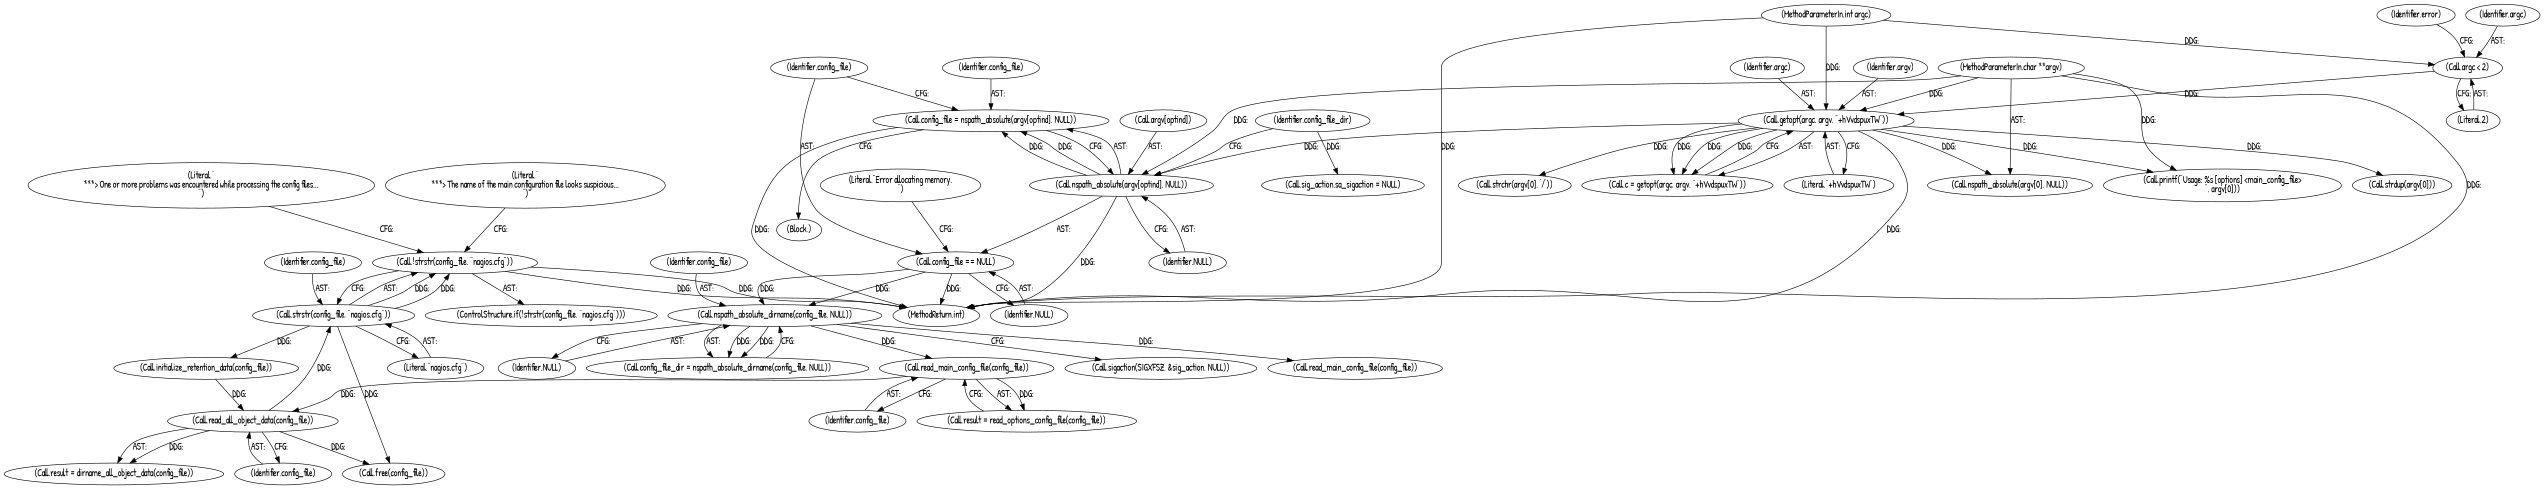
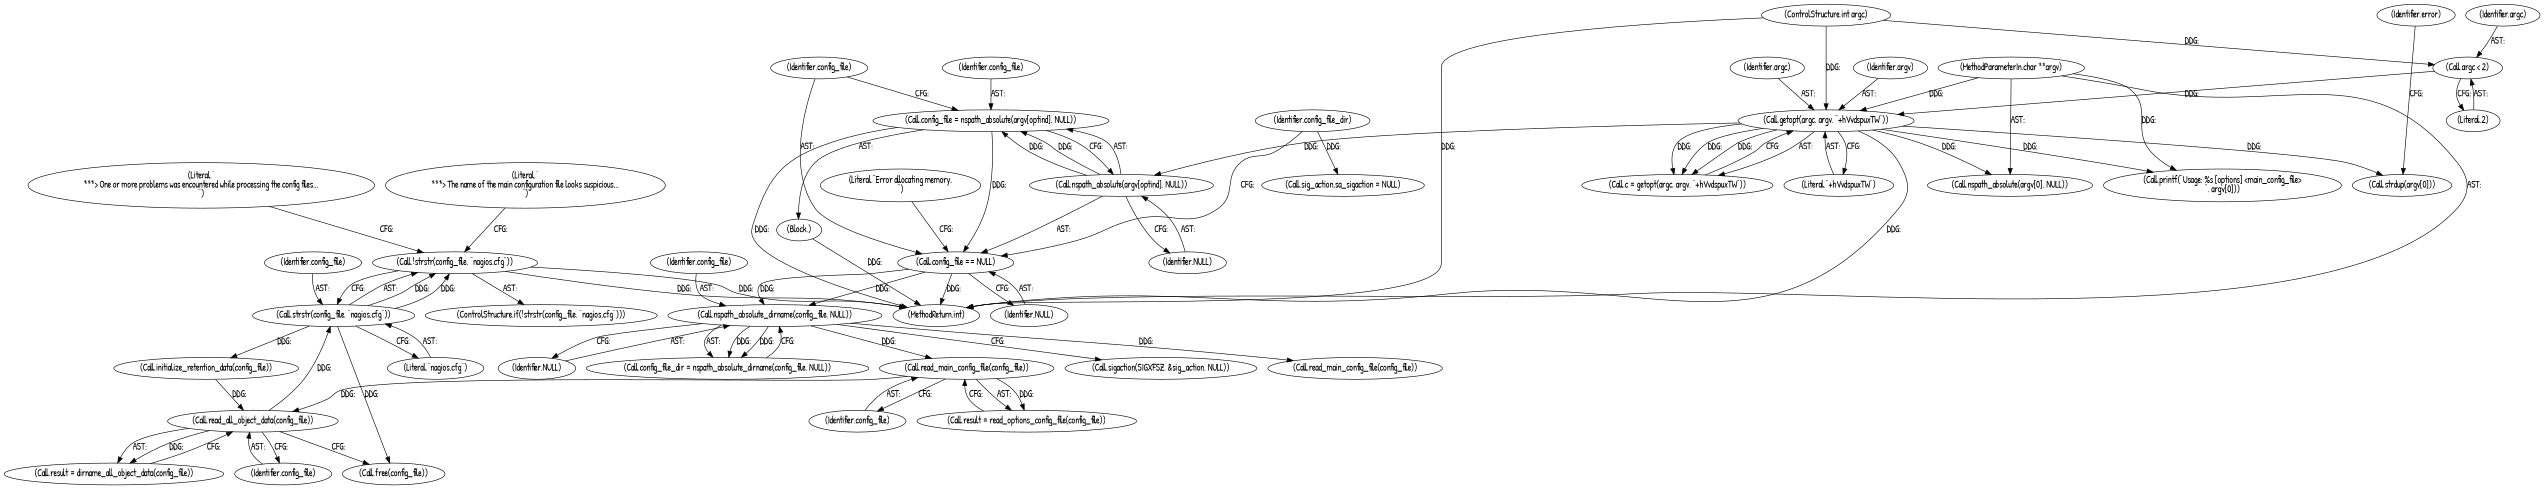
(1826, 15) -> (1826, 15)
(2452, 35) -> (2409, 97)
(1543, 86) -> none
(1163, 121) -> none
(867, 147) -> (867, 147)
(1217, 151) -> (1181, 219)
(1515, 185) -> none
(2475, 185) -> (2475, 185)
none -> (990, 192)
(1062, 275) -> (861, 269)
(339, 448) -> (339, 448)
none -> (189, 451)
